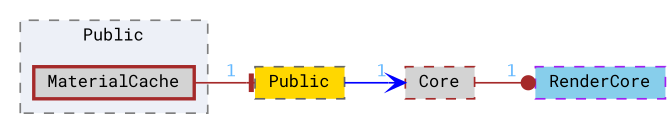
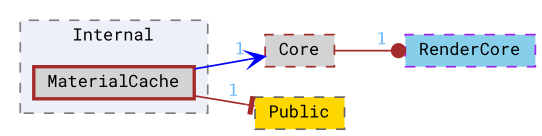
(114, 36) -> (114, 36)
(366, 83) -> (221, 64)
